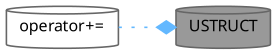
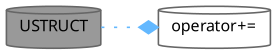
(138, 27) -> (120, 27)
